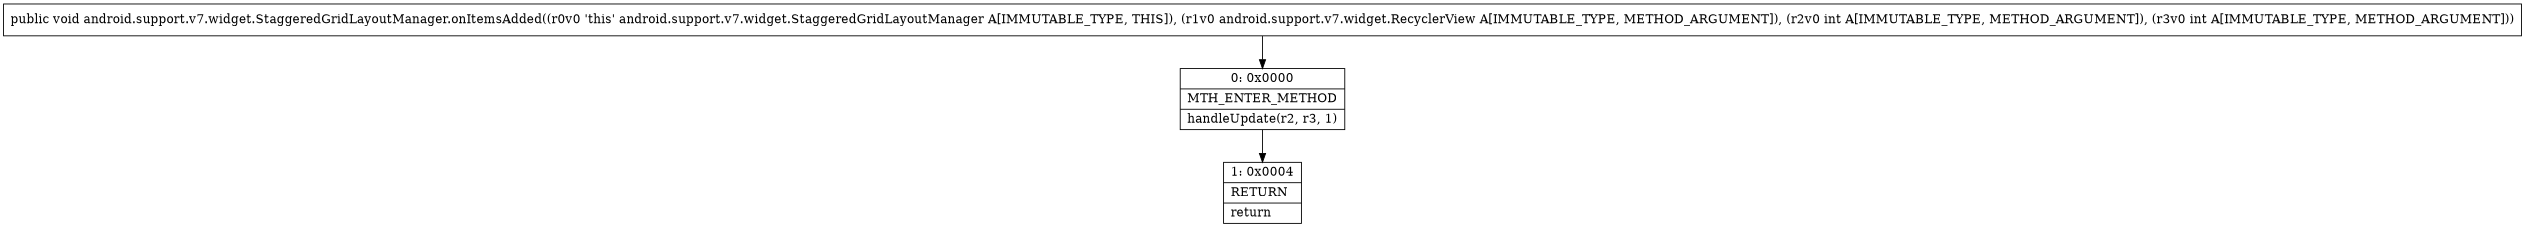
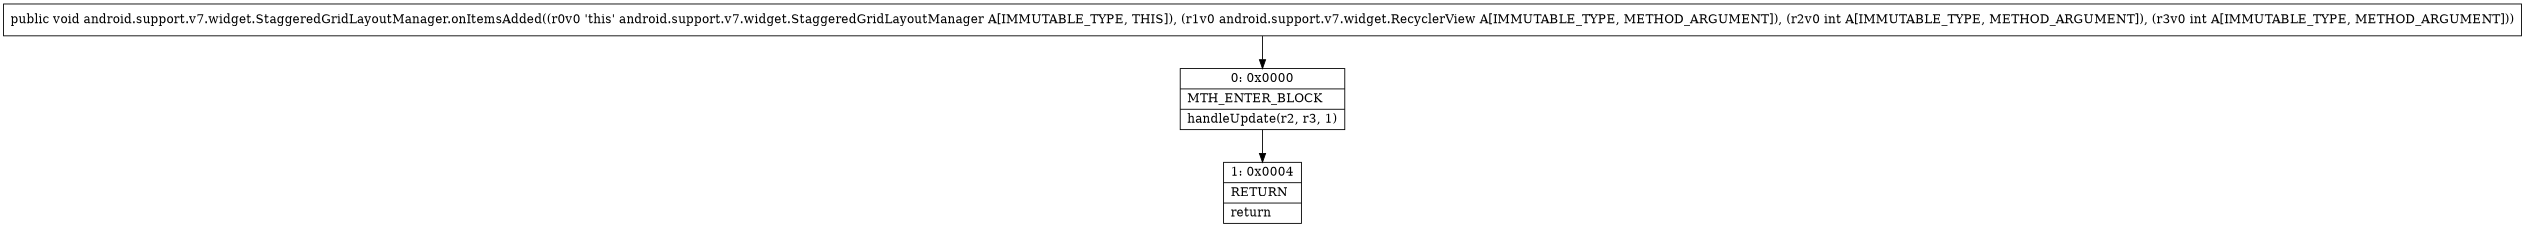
(1262, 99) -> (1255, 99)
